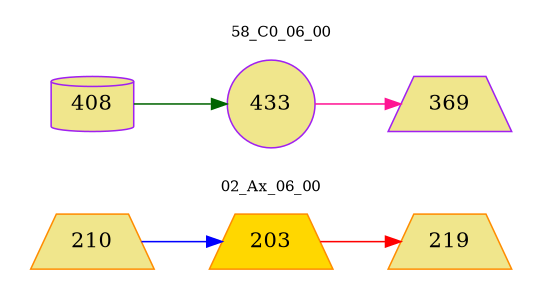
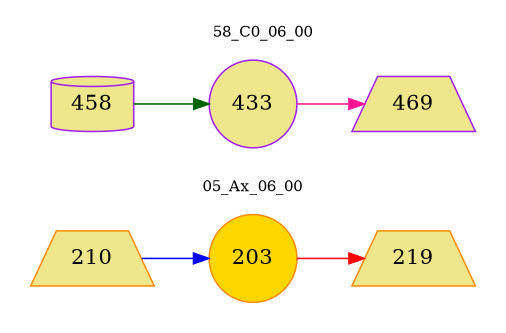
(92, 104) -> (92, 104)
(450, 104) -> (414, 104)
(271, 187) -> (253, 187)
(271, 242) -> (253, 258)
